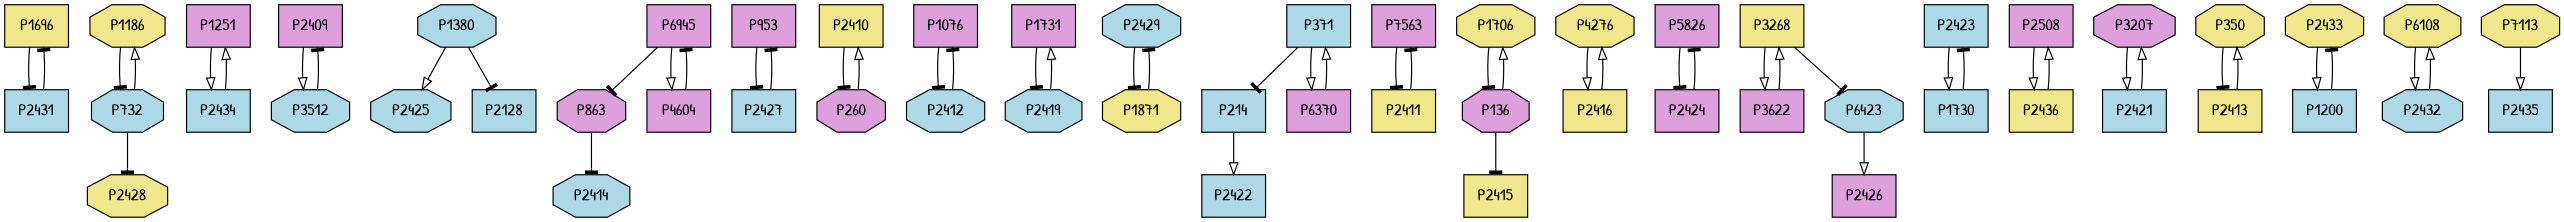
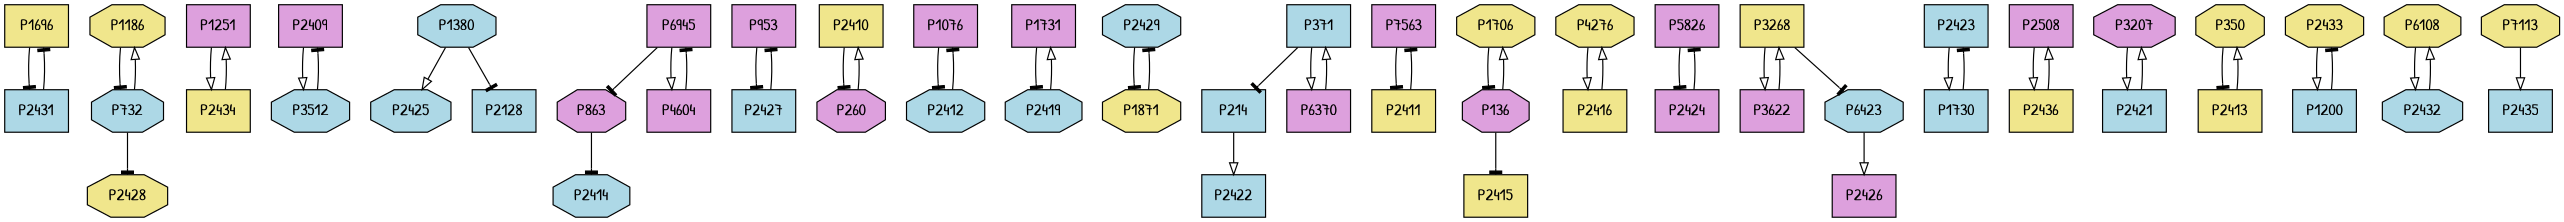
(218, 111) -> (218, 111)
